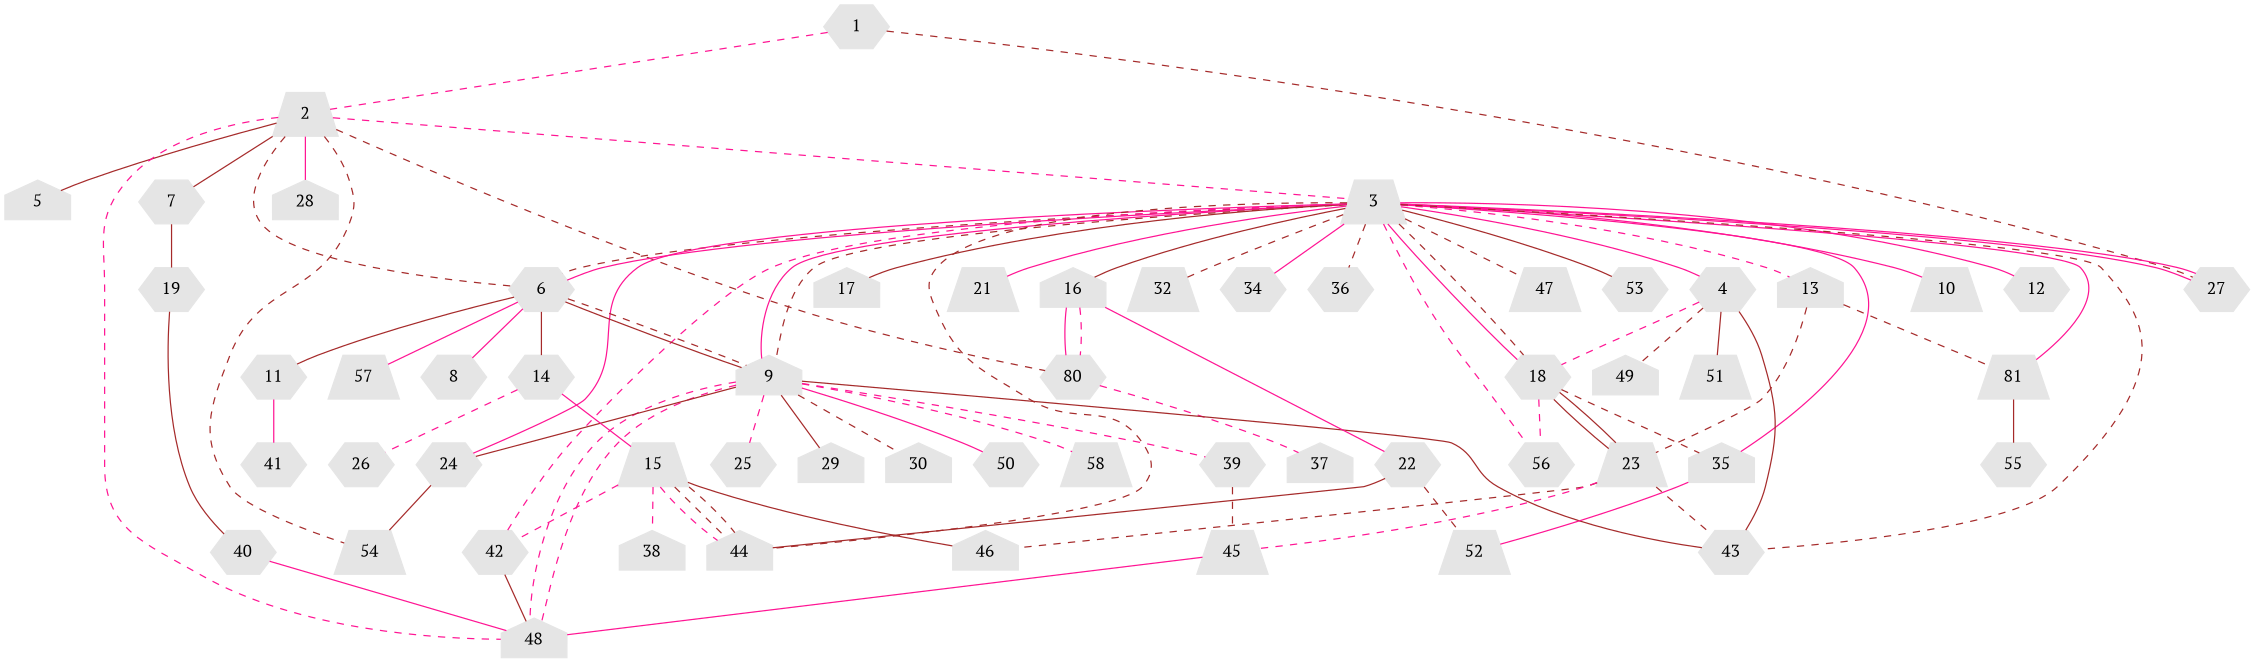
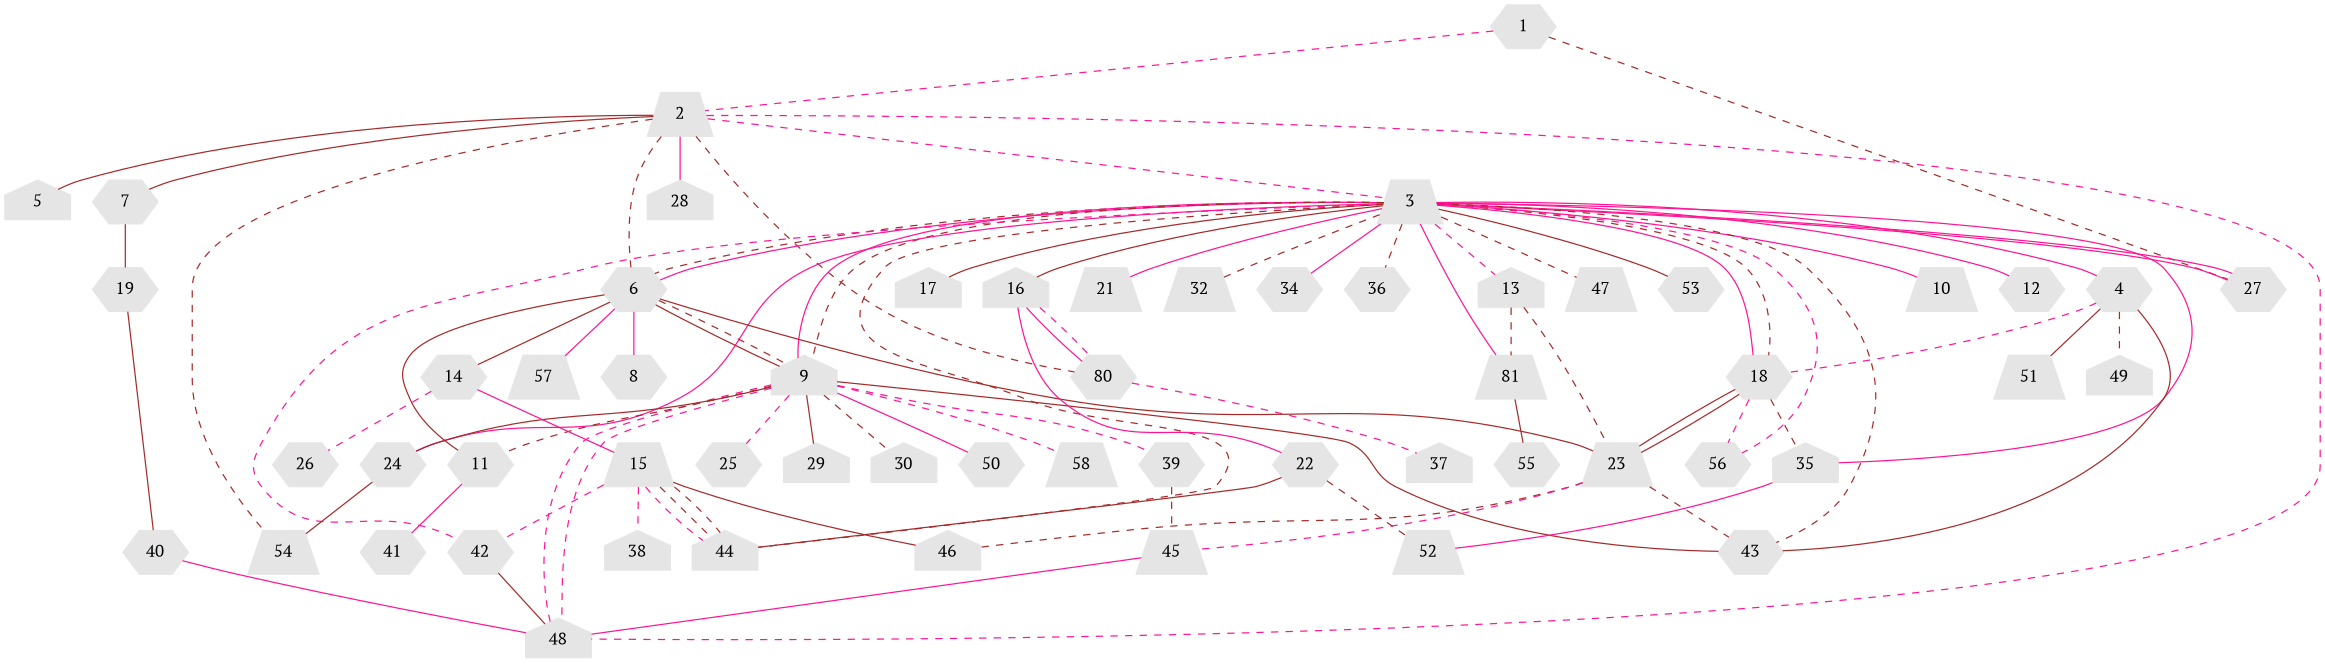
none -> (1217, 414)
none -> (637, 416)
